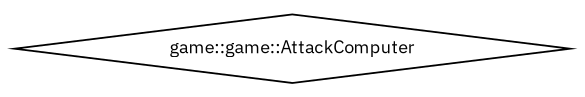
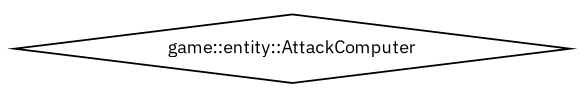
(292, 49) -> (292, 49)
